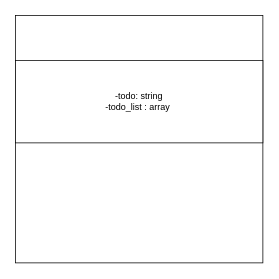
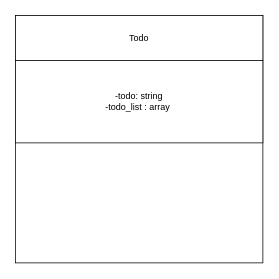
none -> (139, 38)
